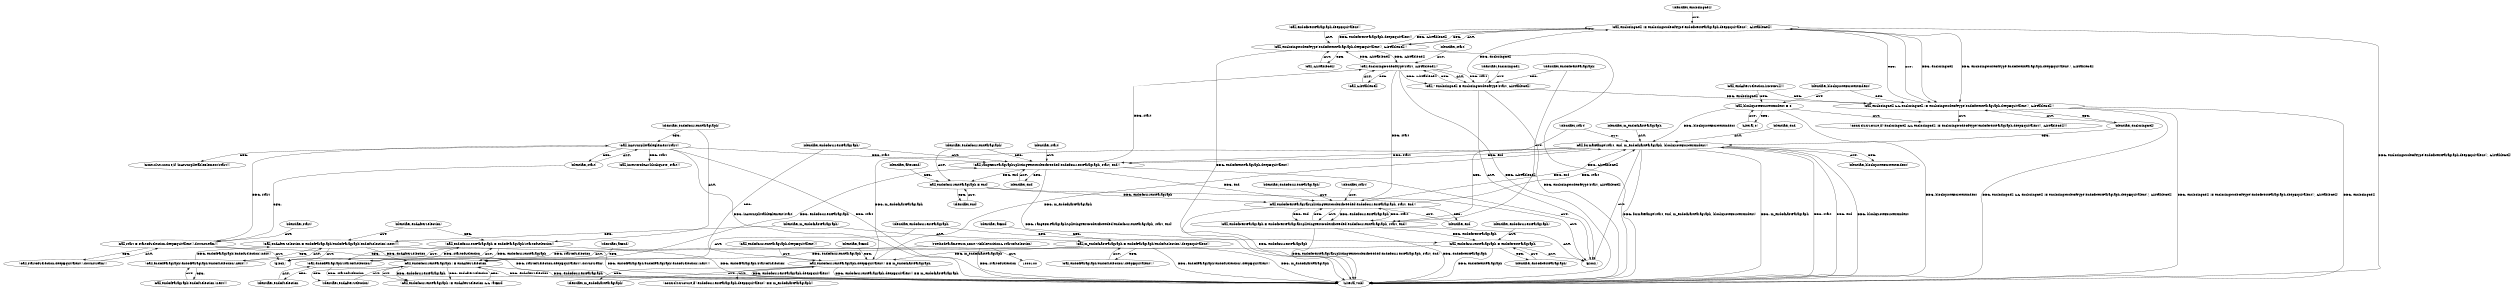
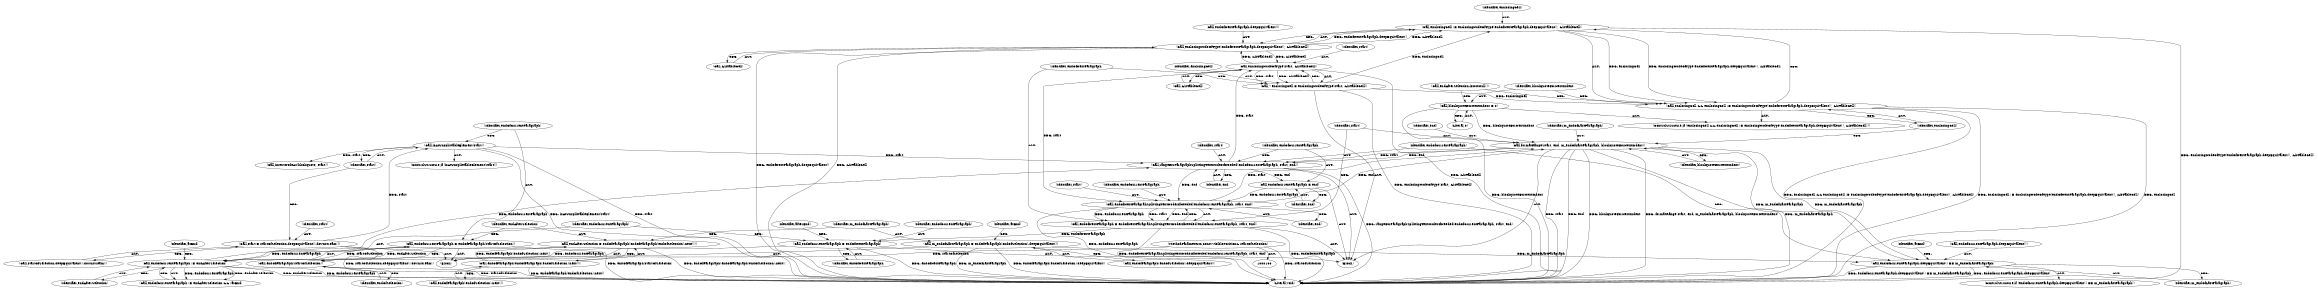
(244, 155) -> (459, 155)
(923, 176) -> (815, 234)
none -> (894, 282)
